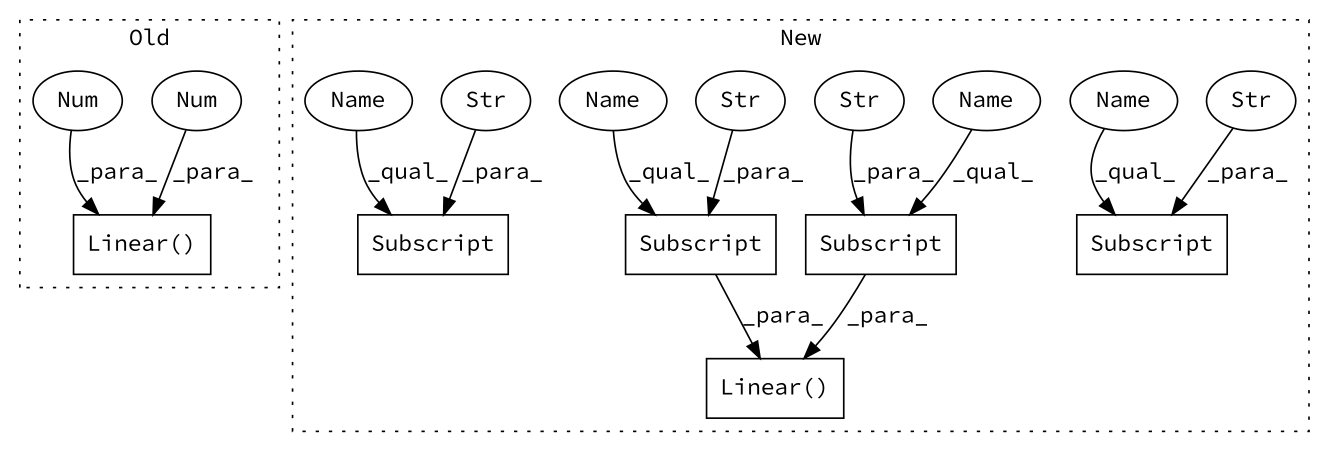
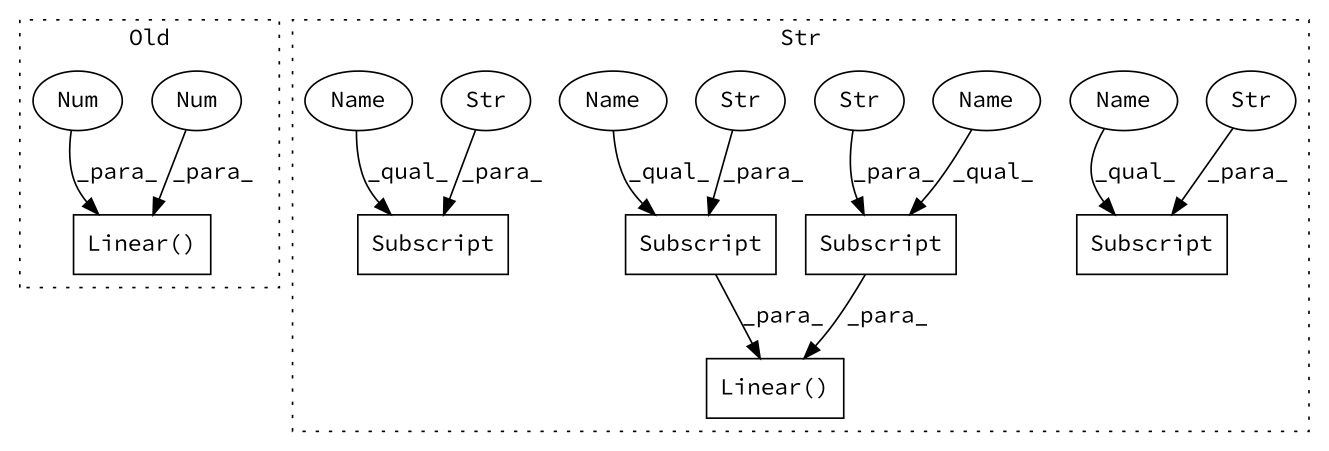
(801, 39) -> (801, 39)
